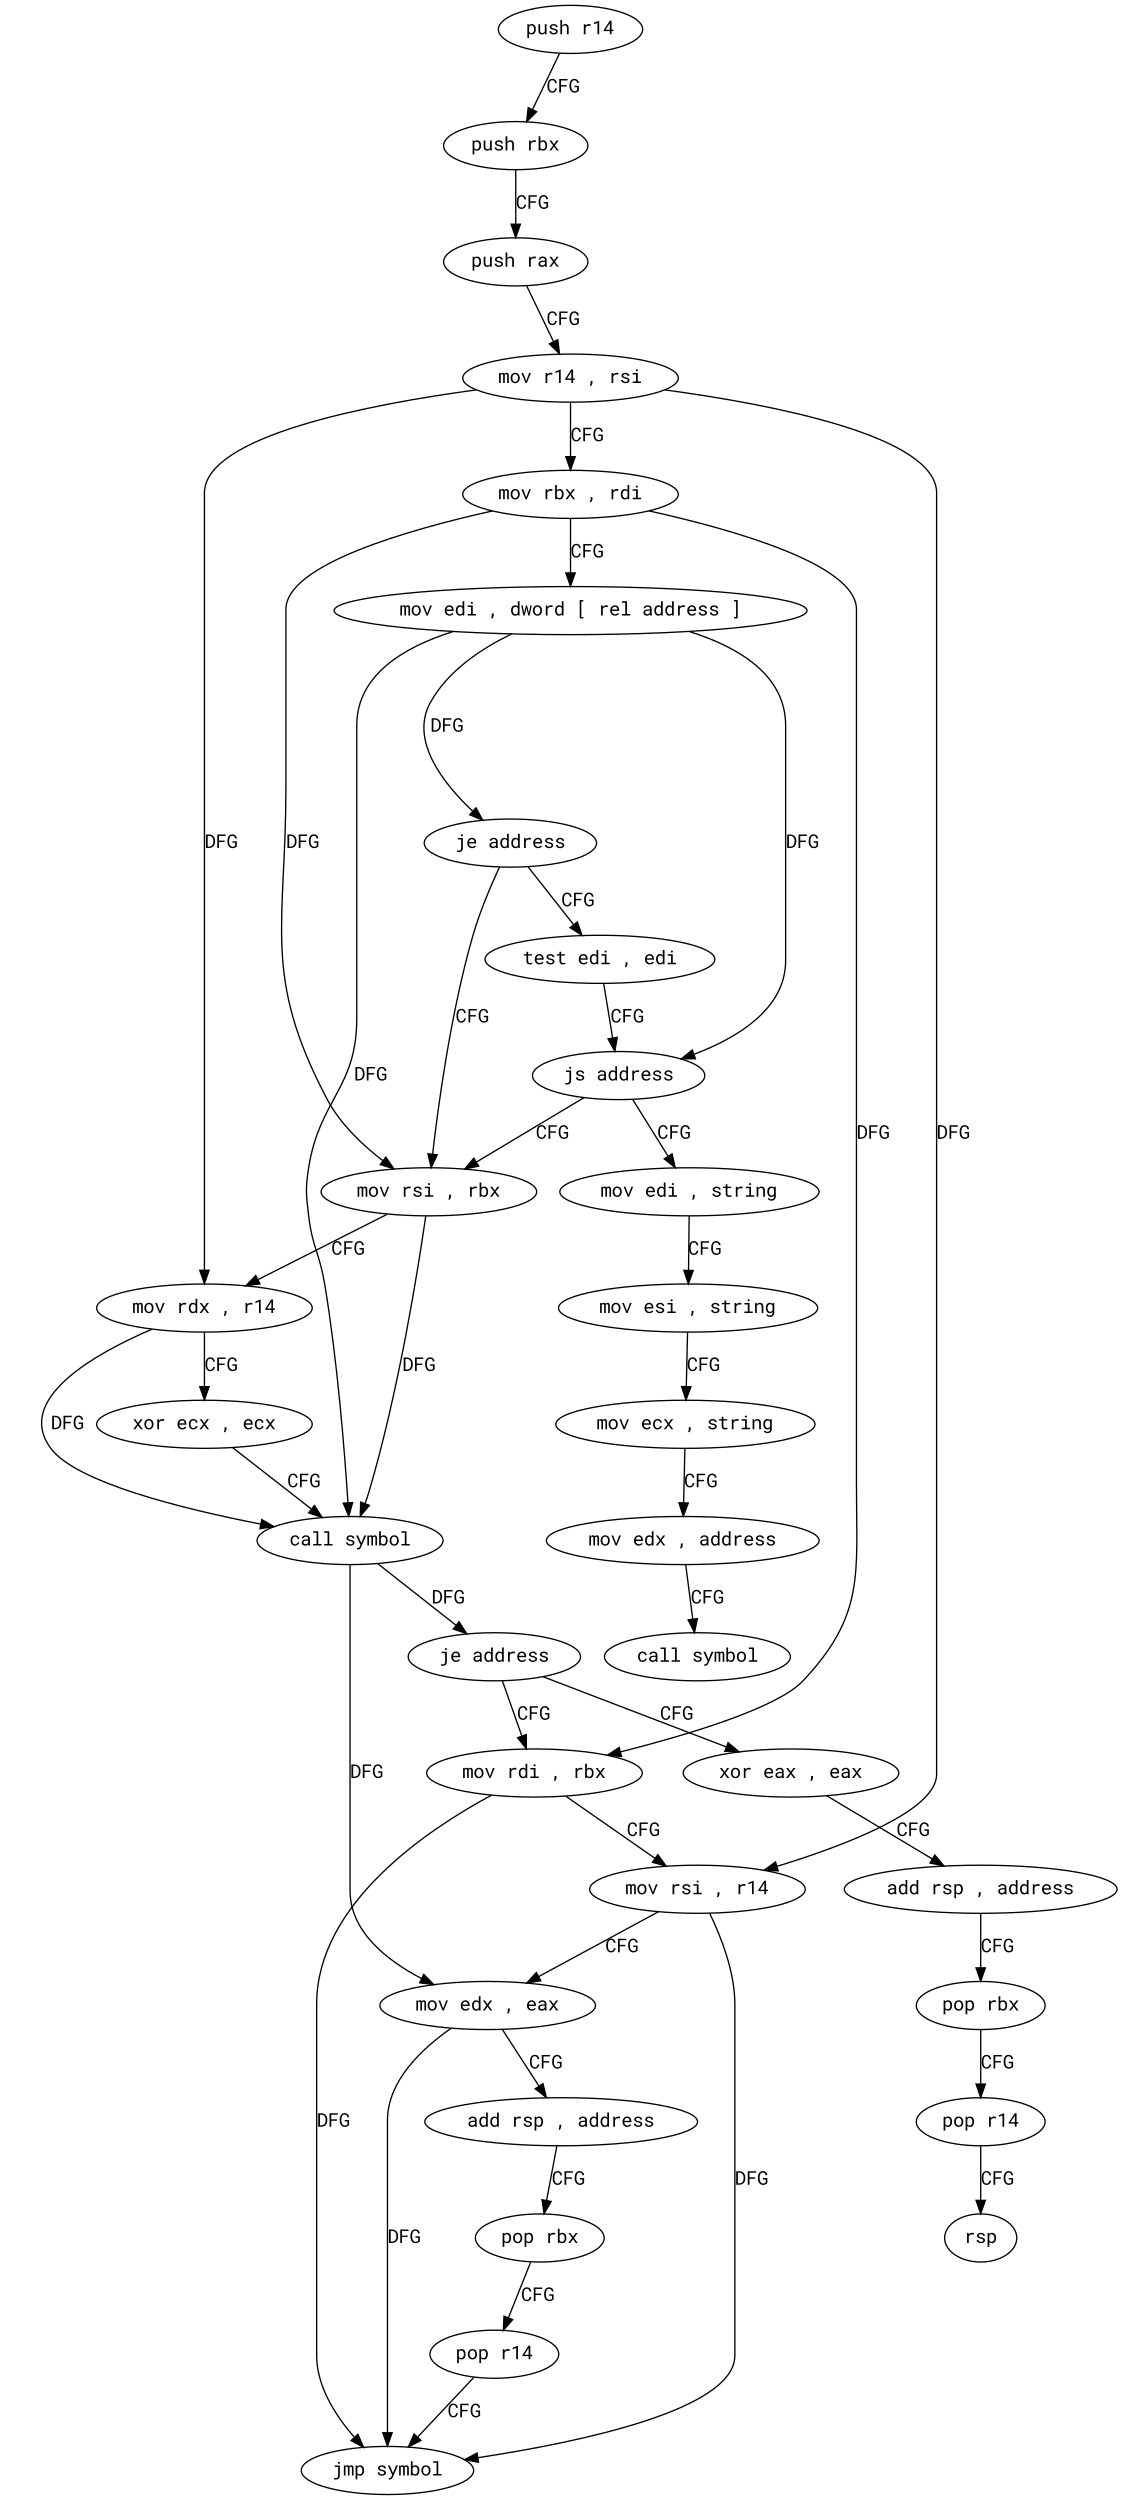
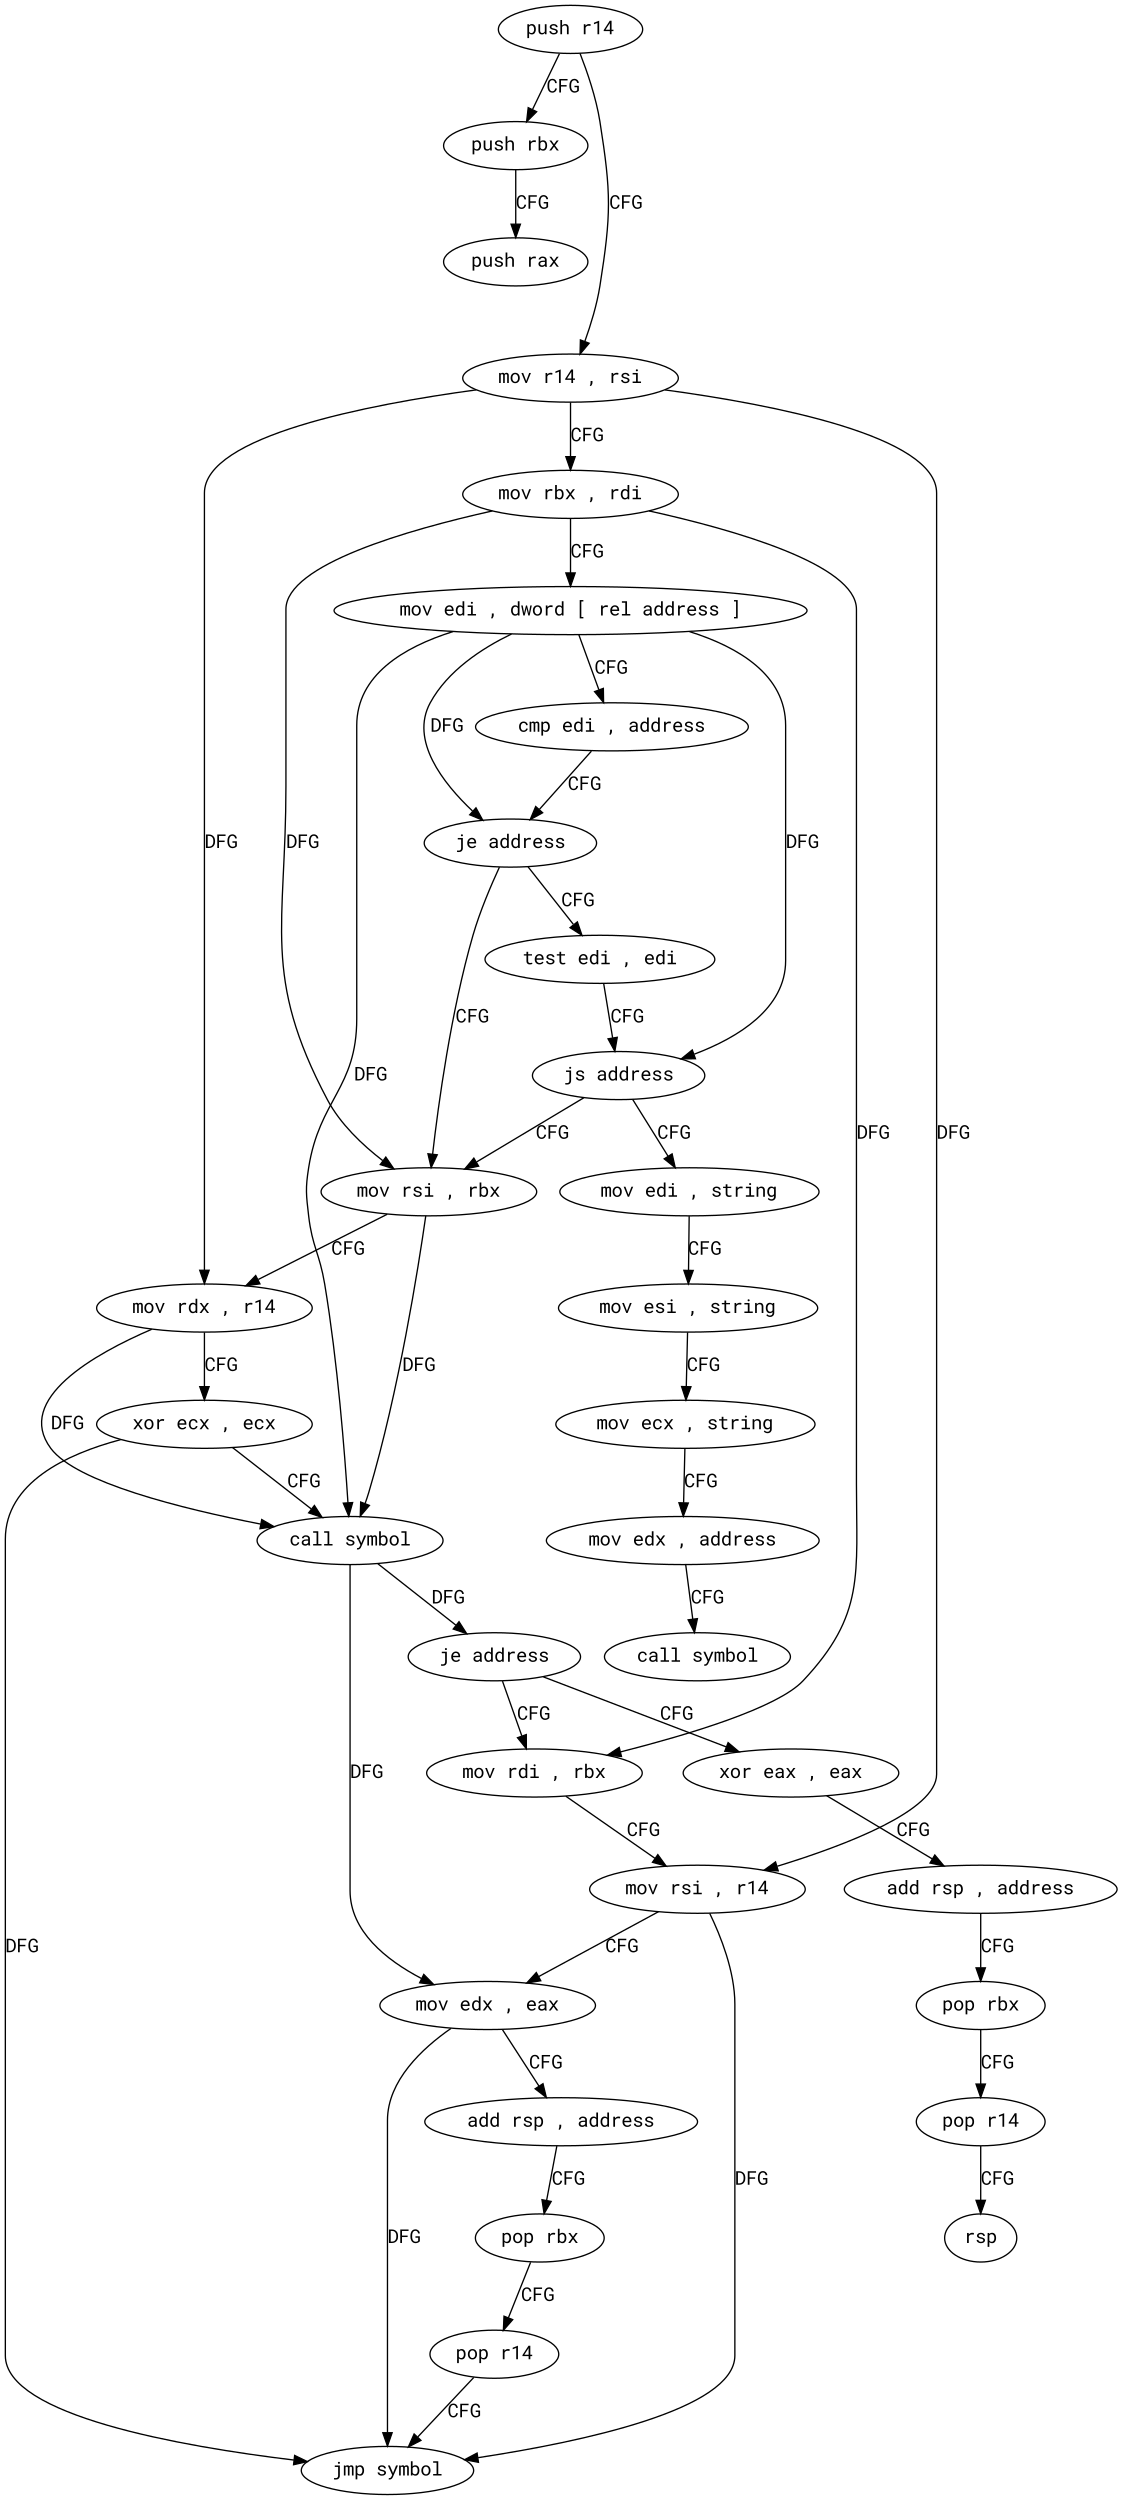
(540, 314) -> (608, 197)
none -> (612, 727)
(317, 2083) -> (5, 2025)
